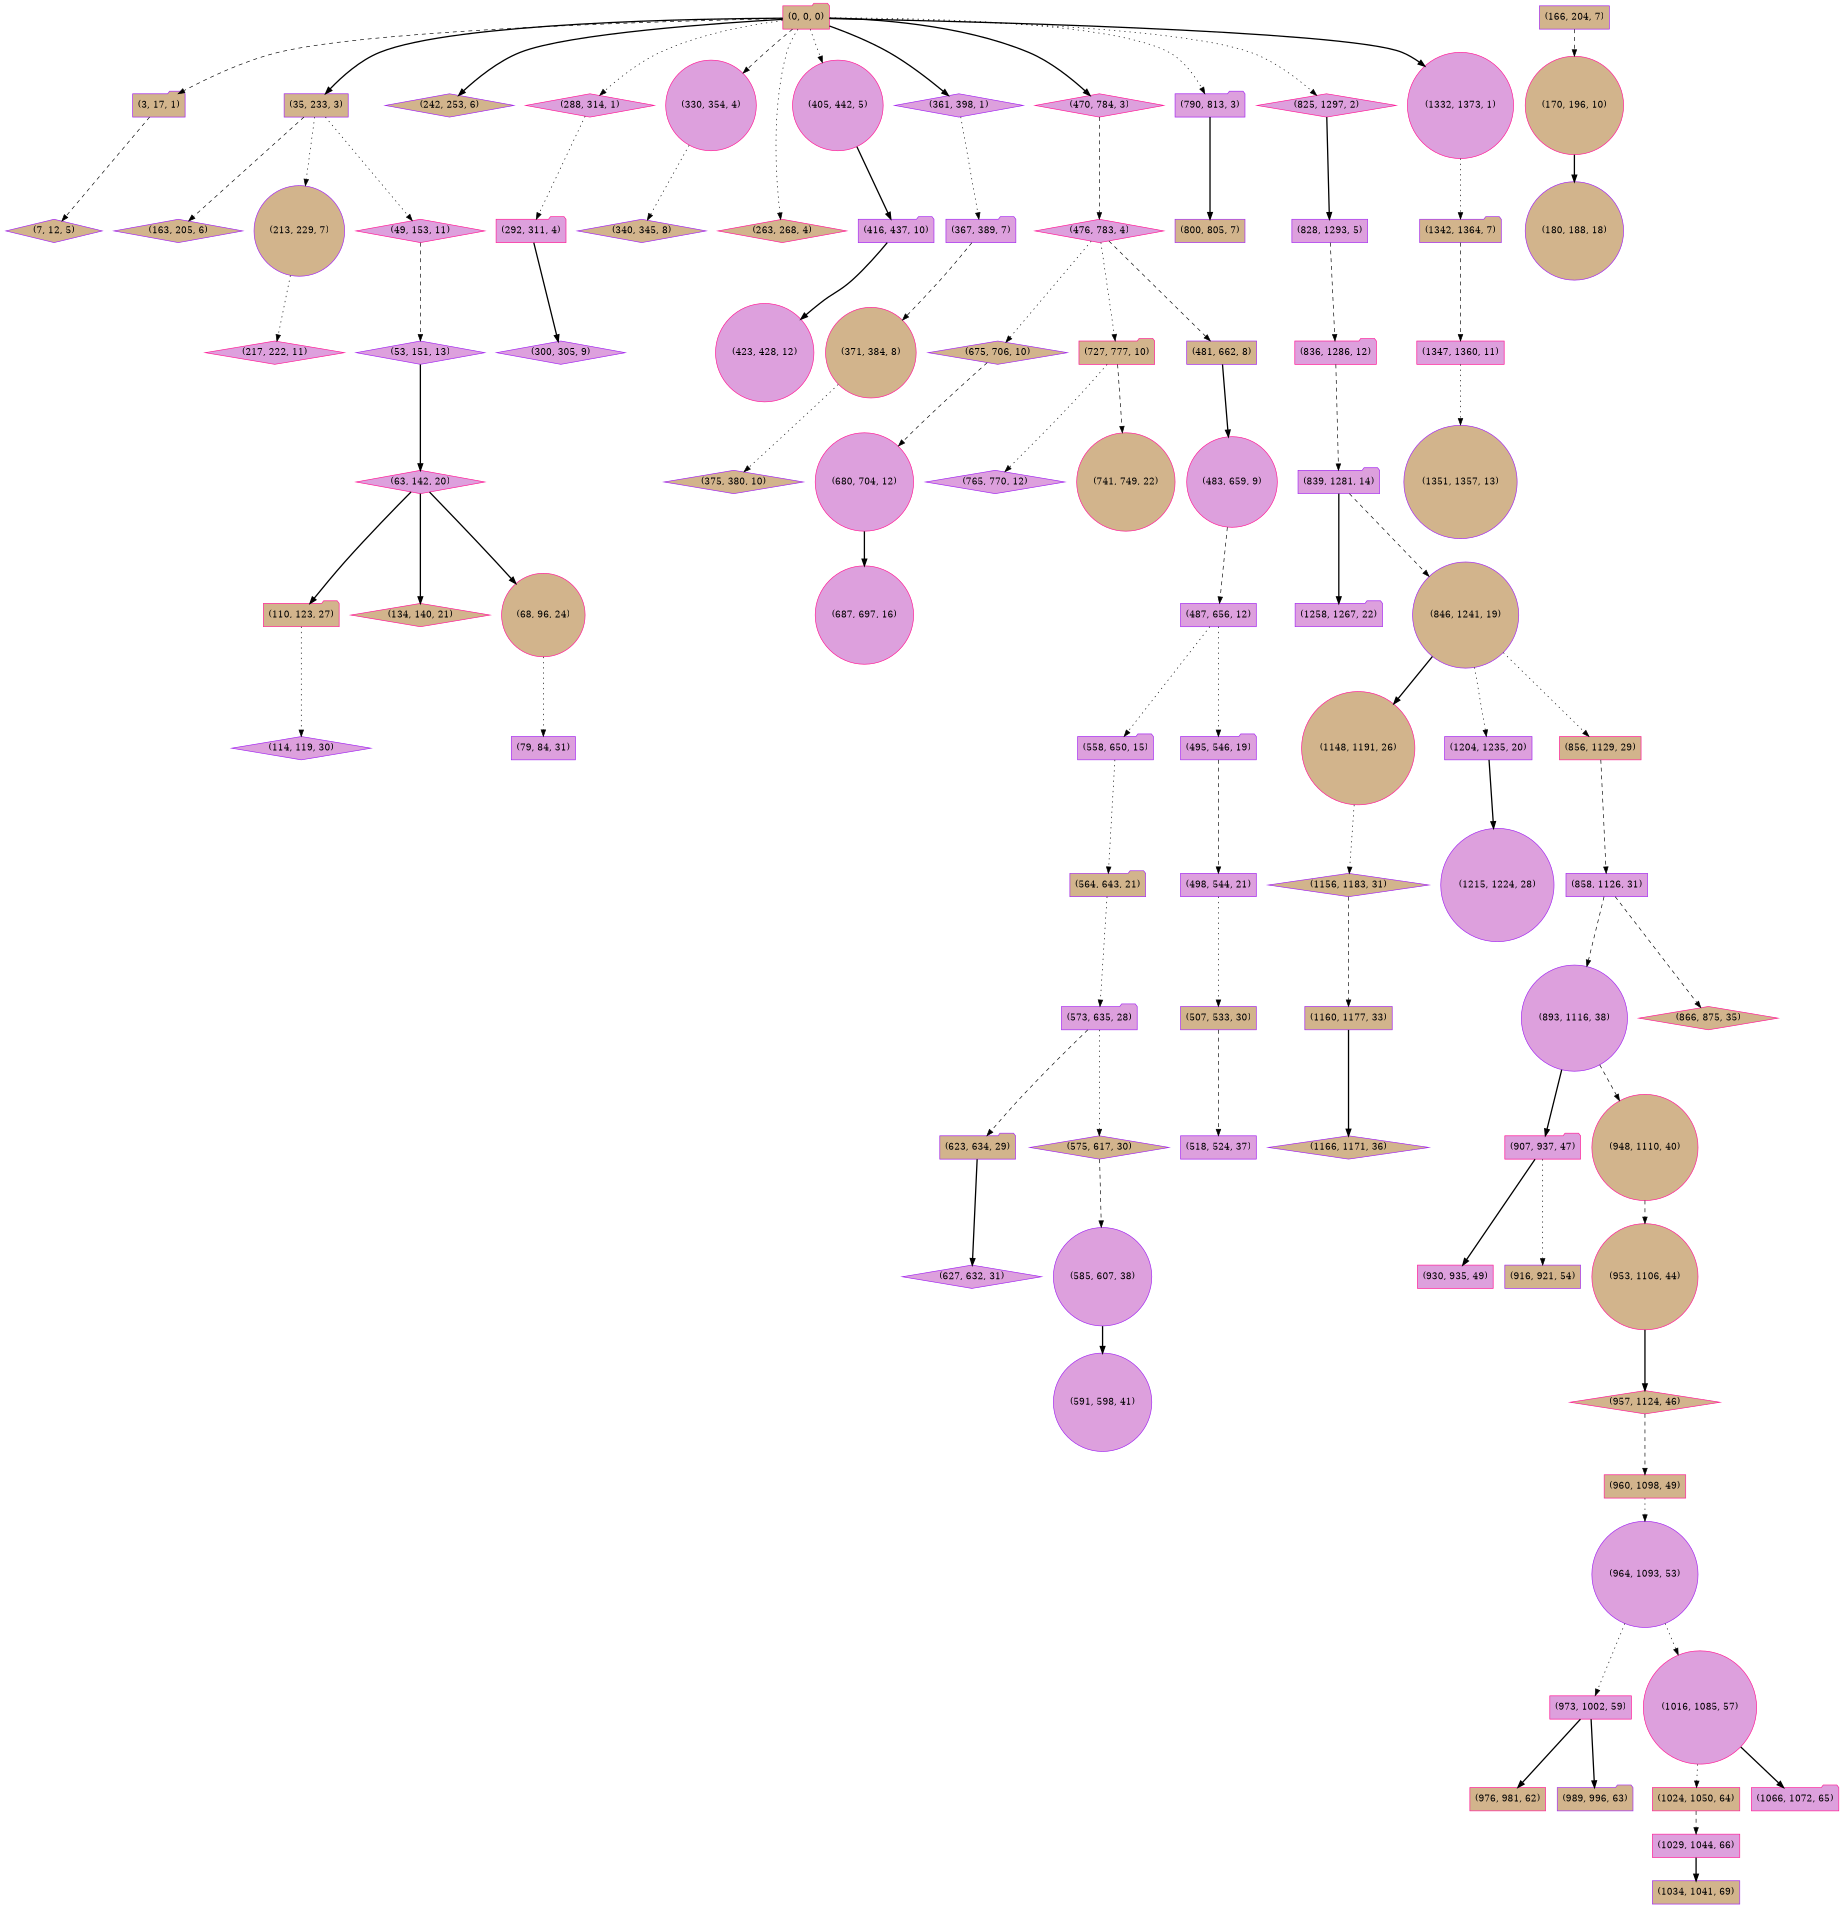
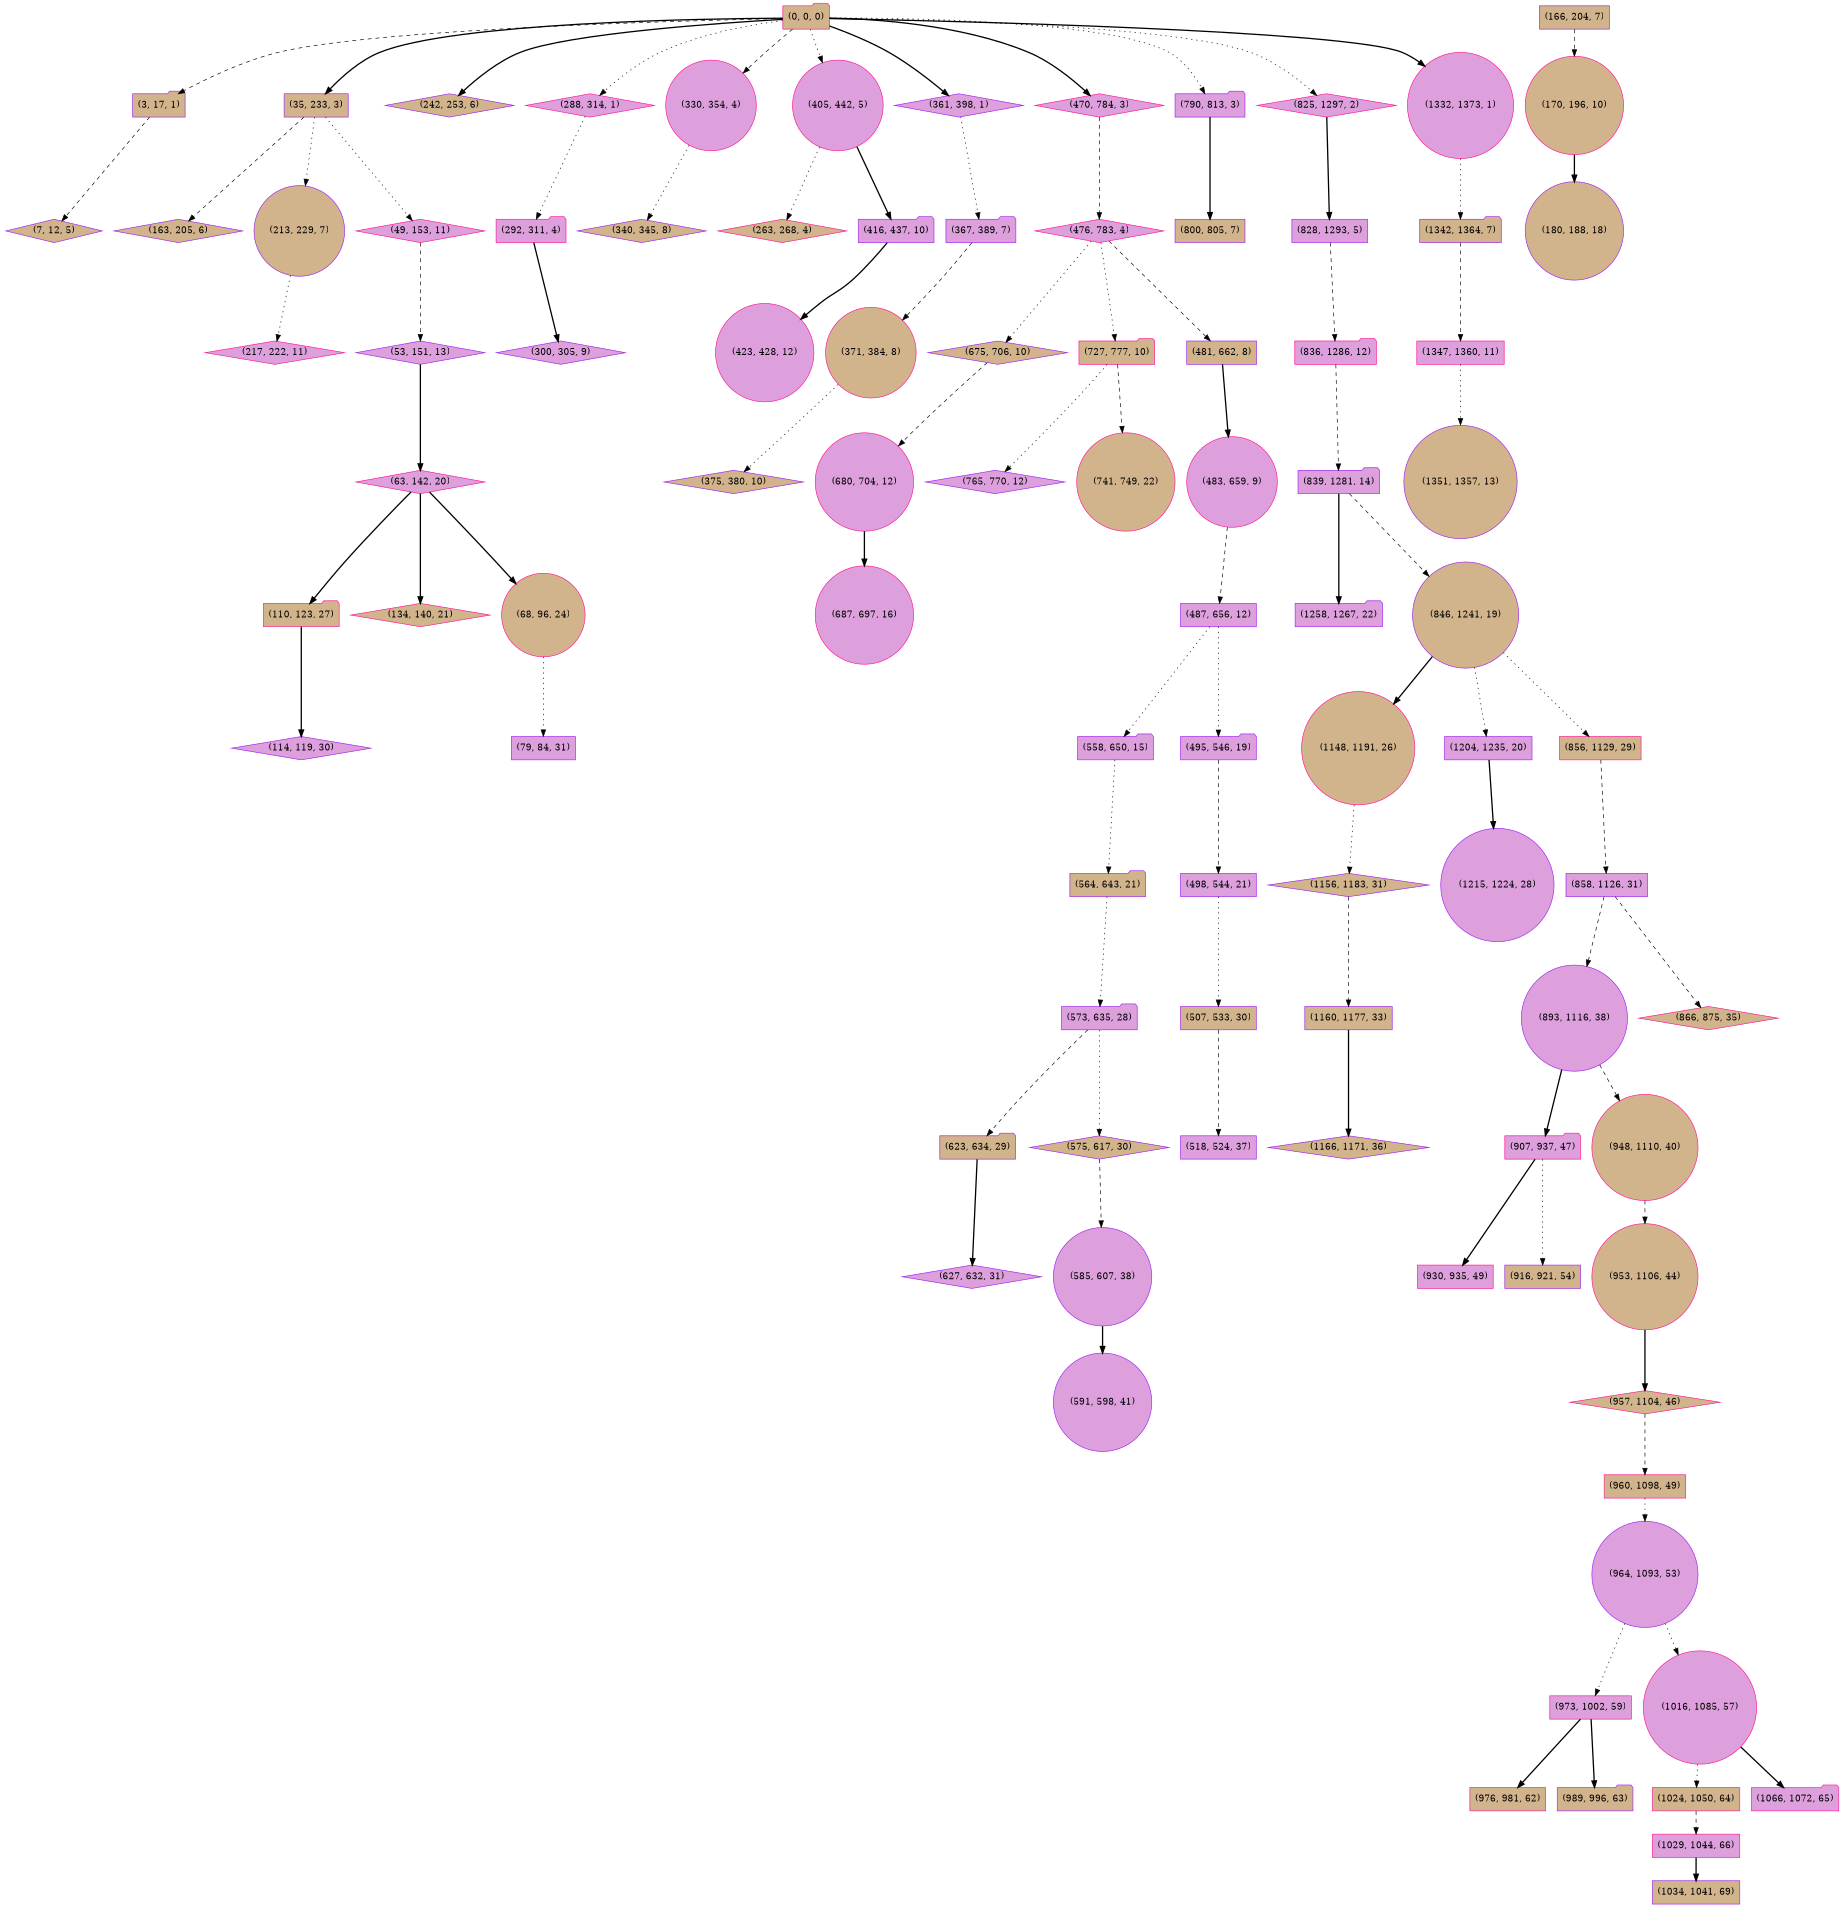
(777, 119) -> (804, 181)
(301, 678) -> (301, 678)
(1645, 1402) -> (1645, 1402)
